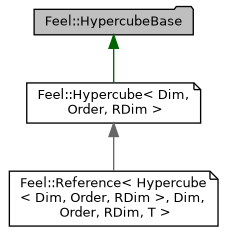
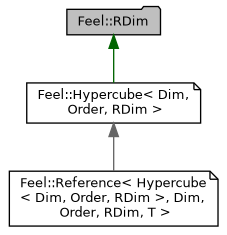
(114, 22) -> (114, 22)
